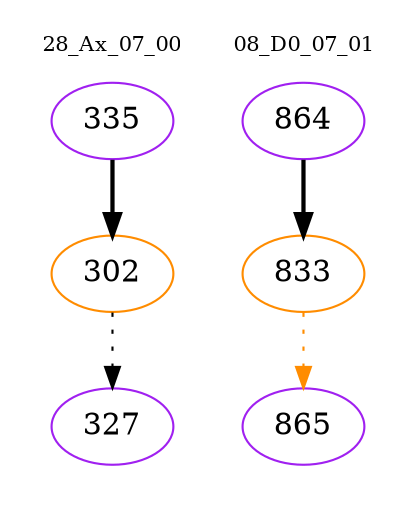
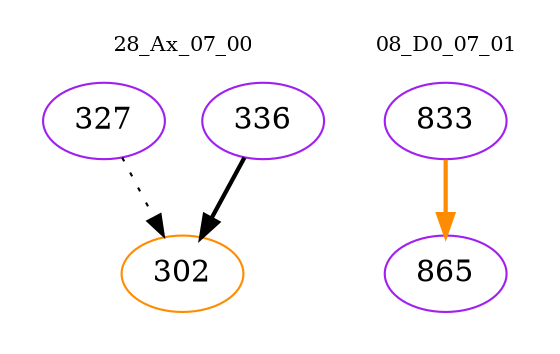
(112, 121) -> (263, 121)
(303, 121) -> none
(303, 274) -> (446, 121)
(112, 340) -> (138, 187)
(303, 340) -> (446, 187)
